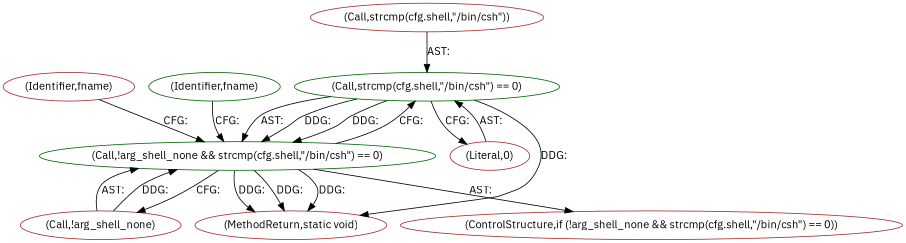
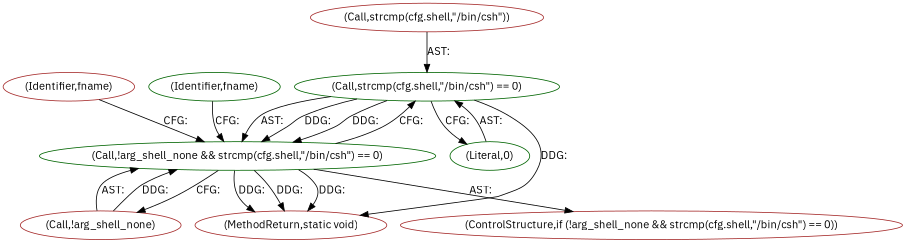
(490, 156) -> (490, 156)
